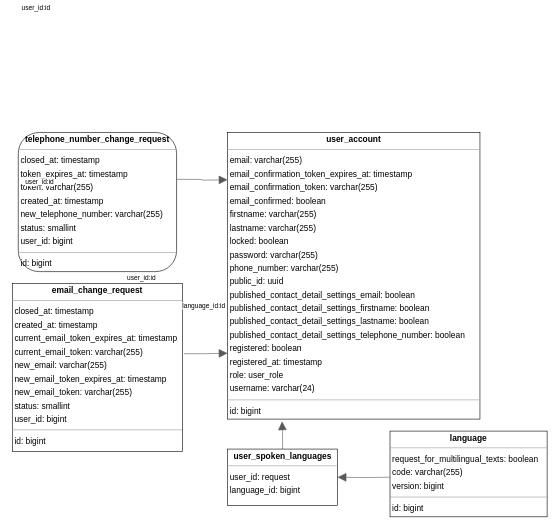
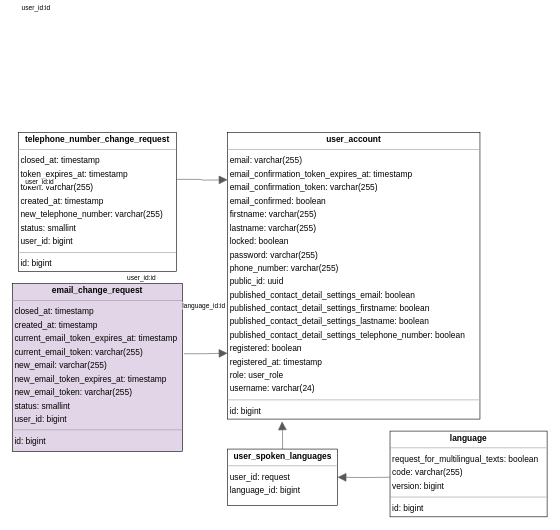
(98, 202) -> (98, 202)
(98, 368) -> (98, 368)
